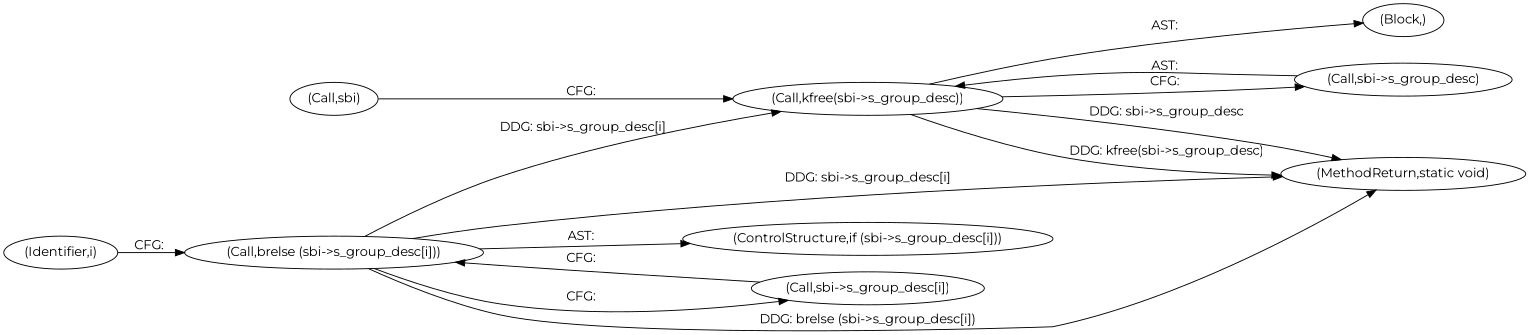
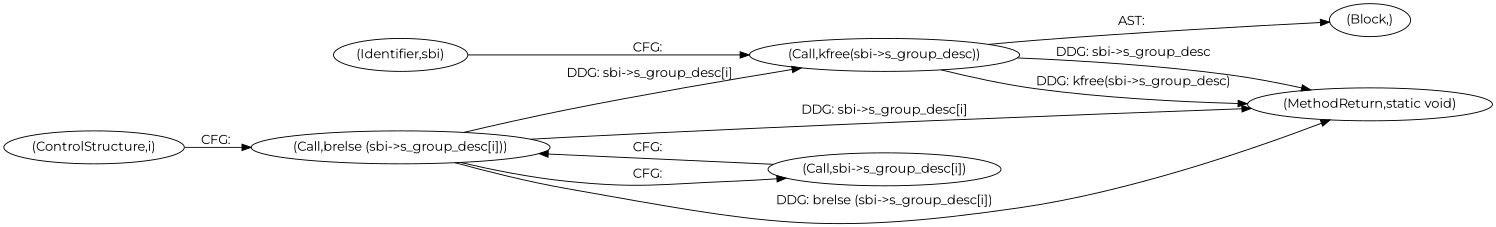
(1403, 80) -> none
(334, 99) -> (401, 55)
(868, 239) -> none
(61, 253) -> (94, 147)
